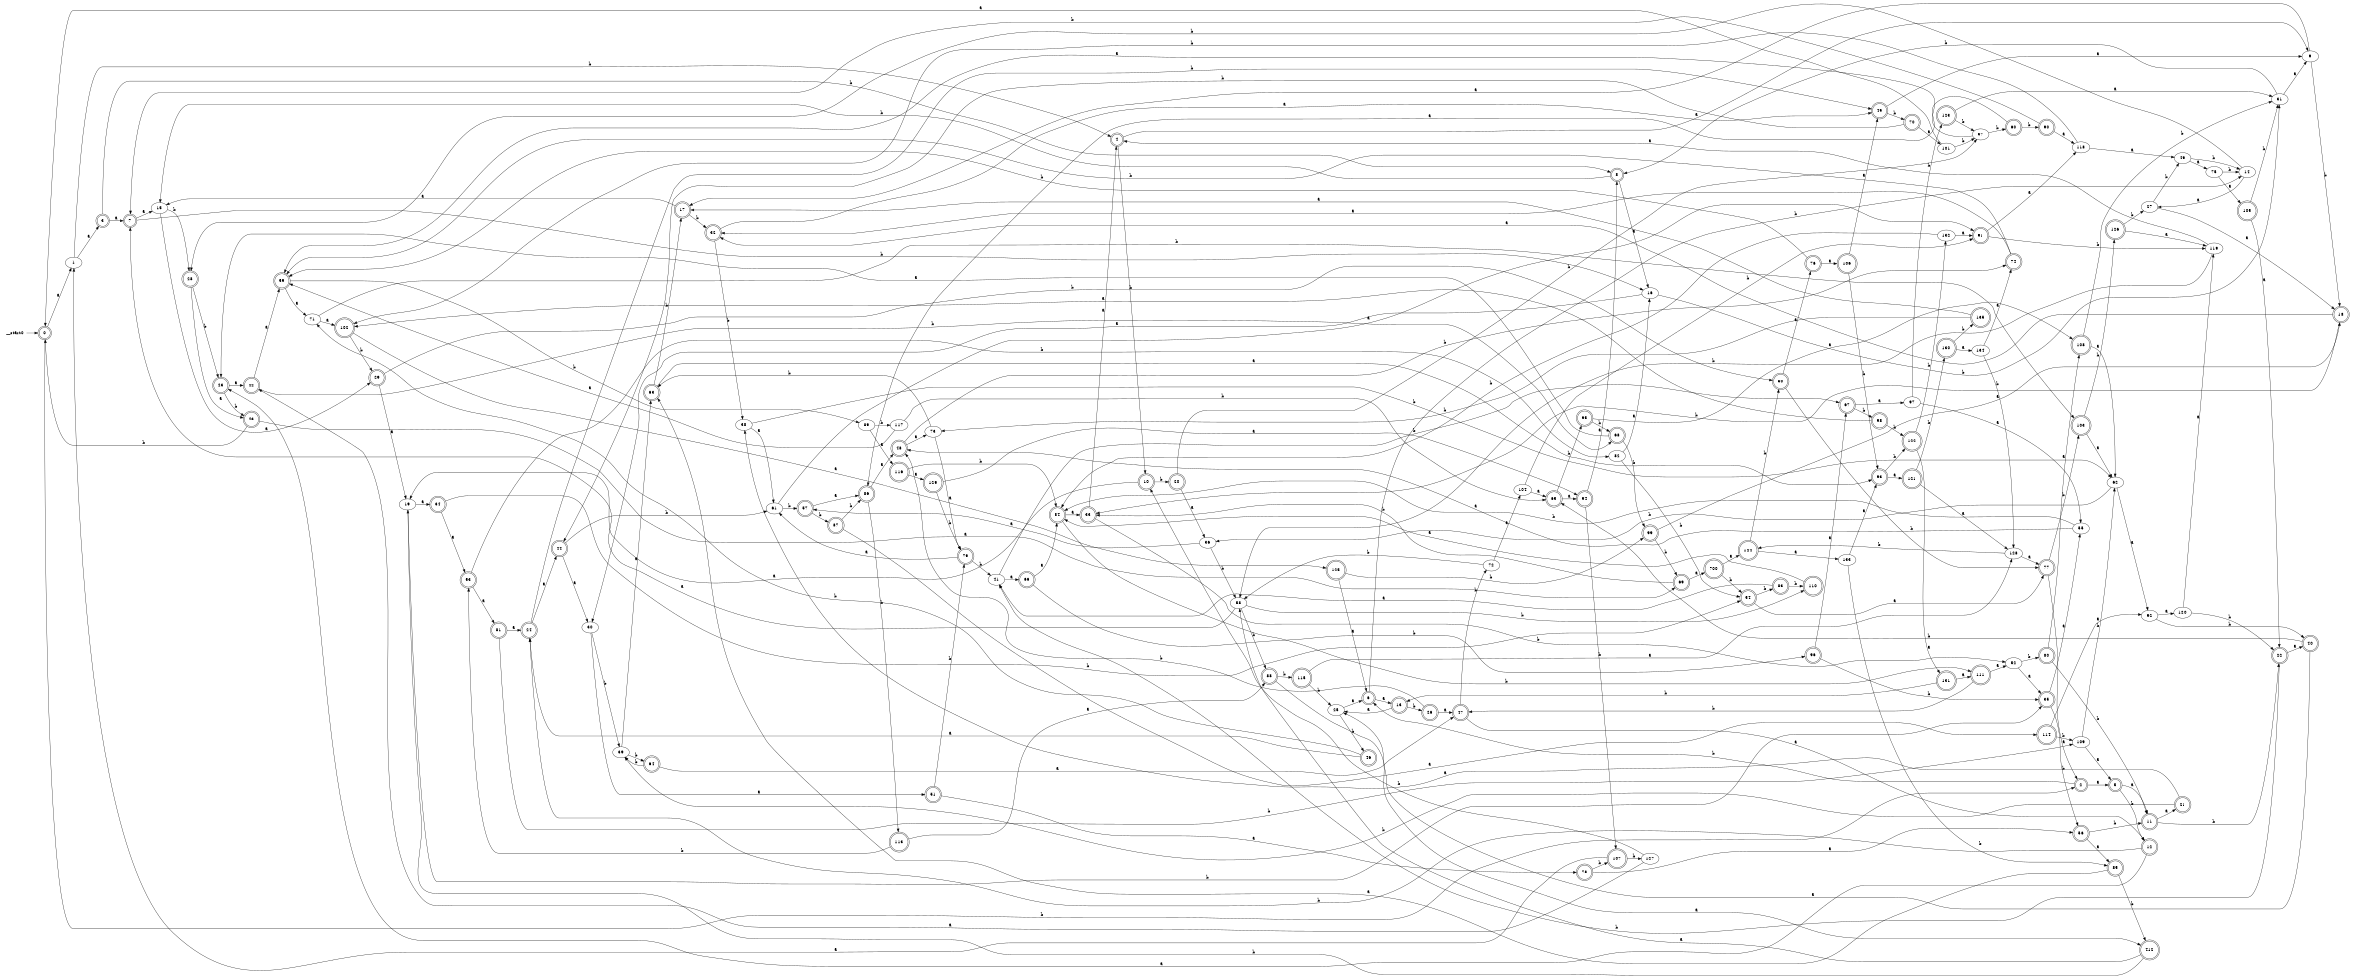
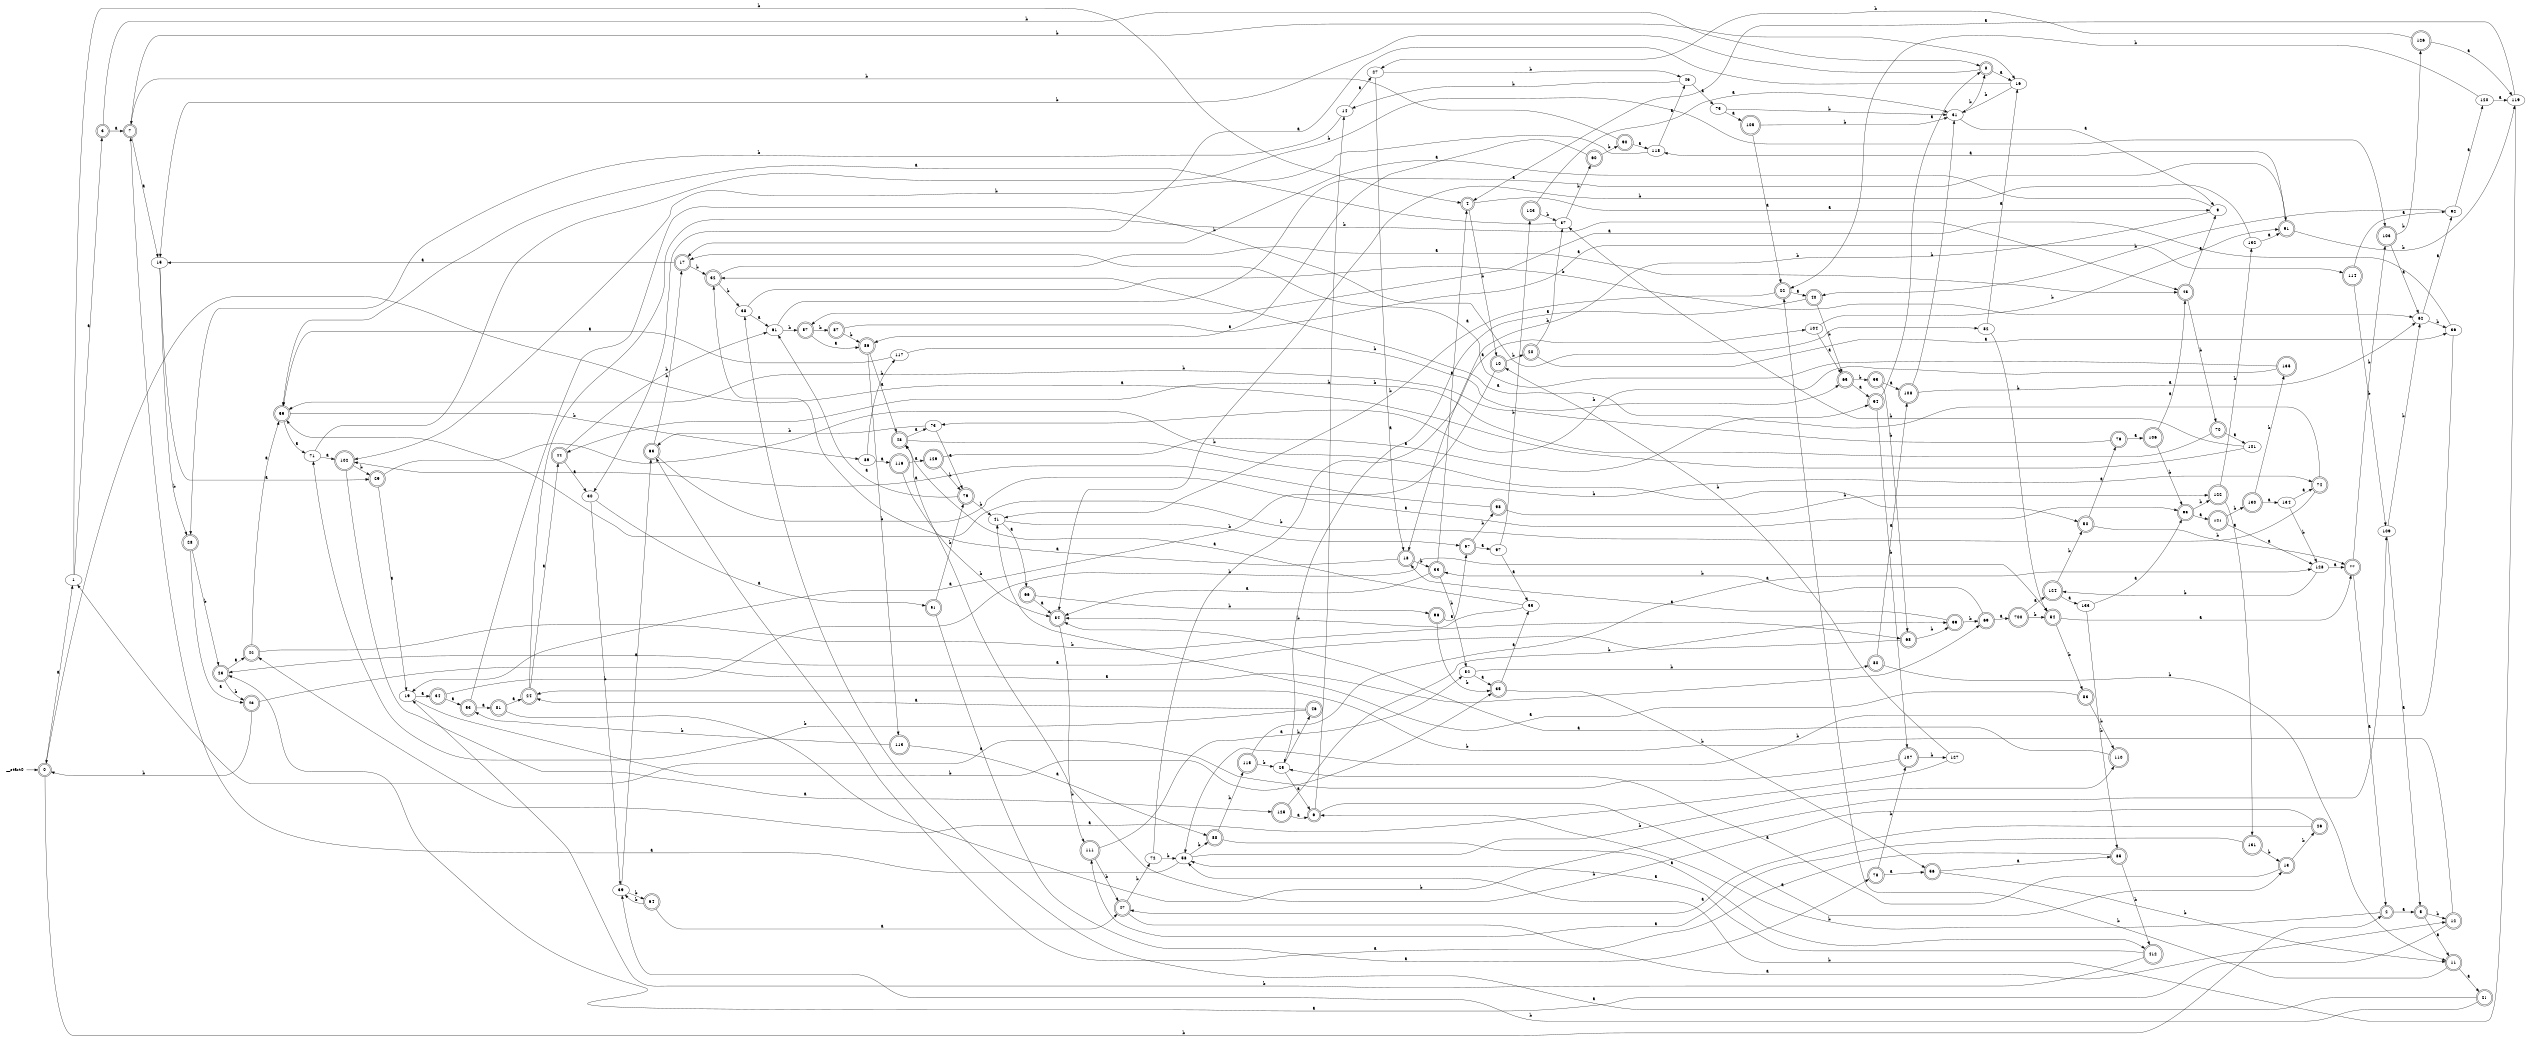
(2229, 172) -> (1835, 112)
(1071, 515) -> (1249, 592)
